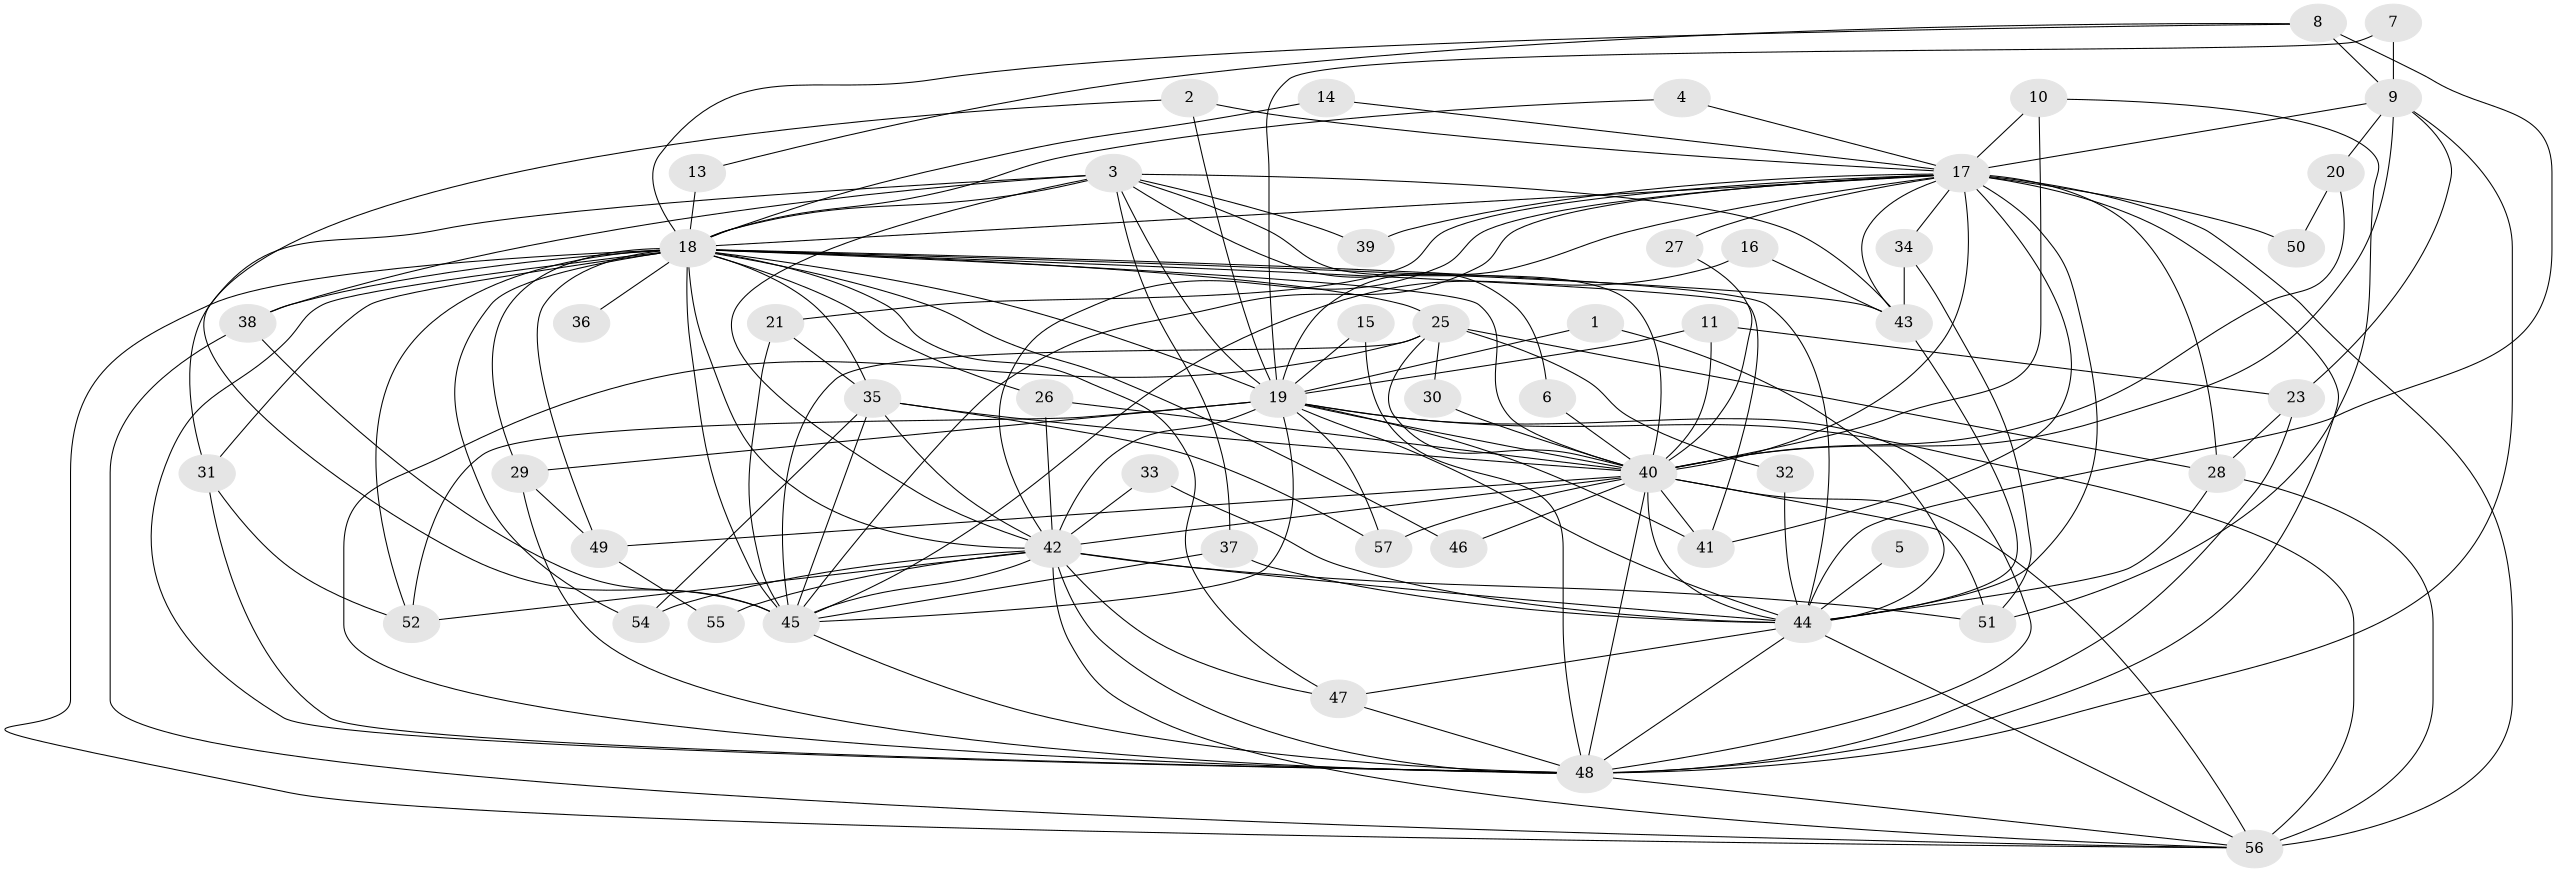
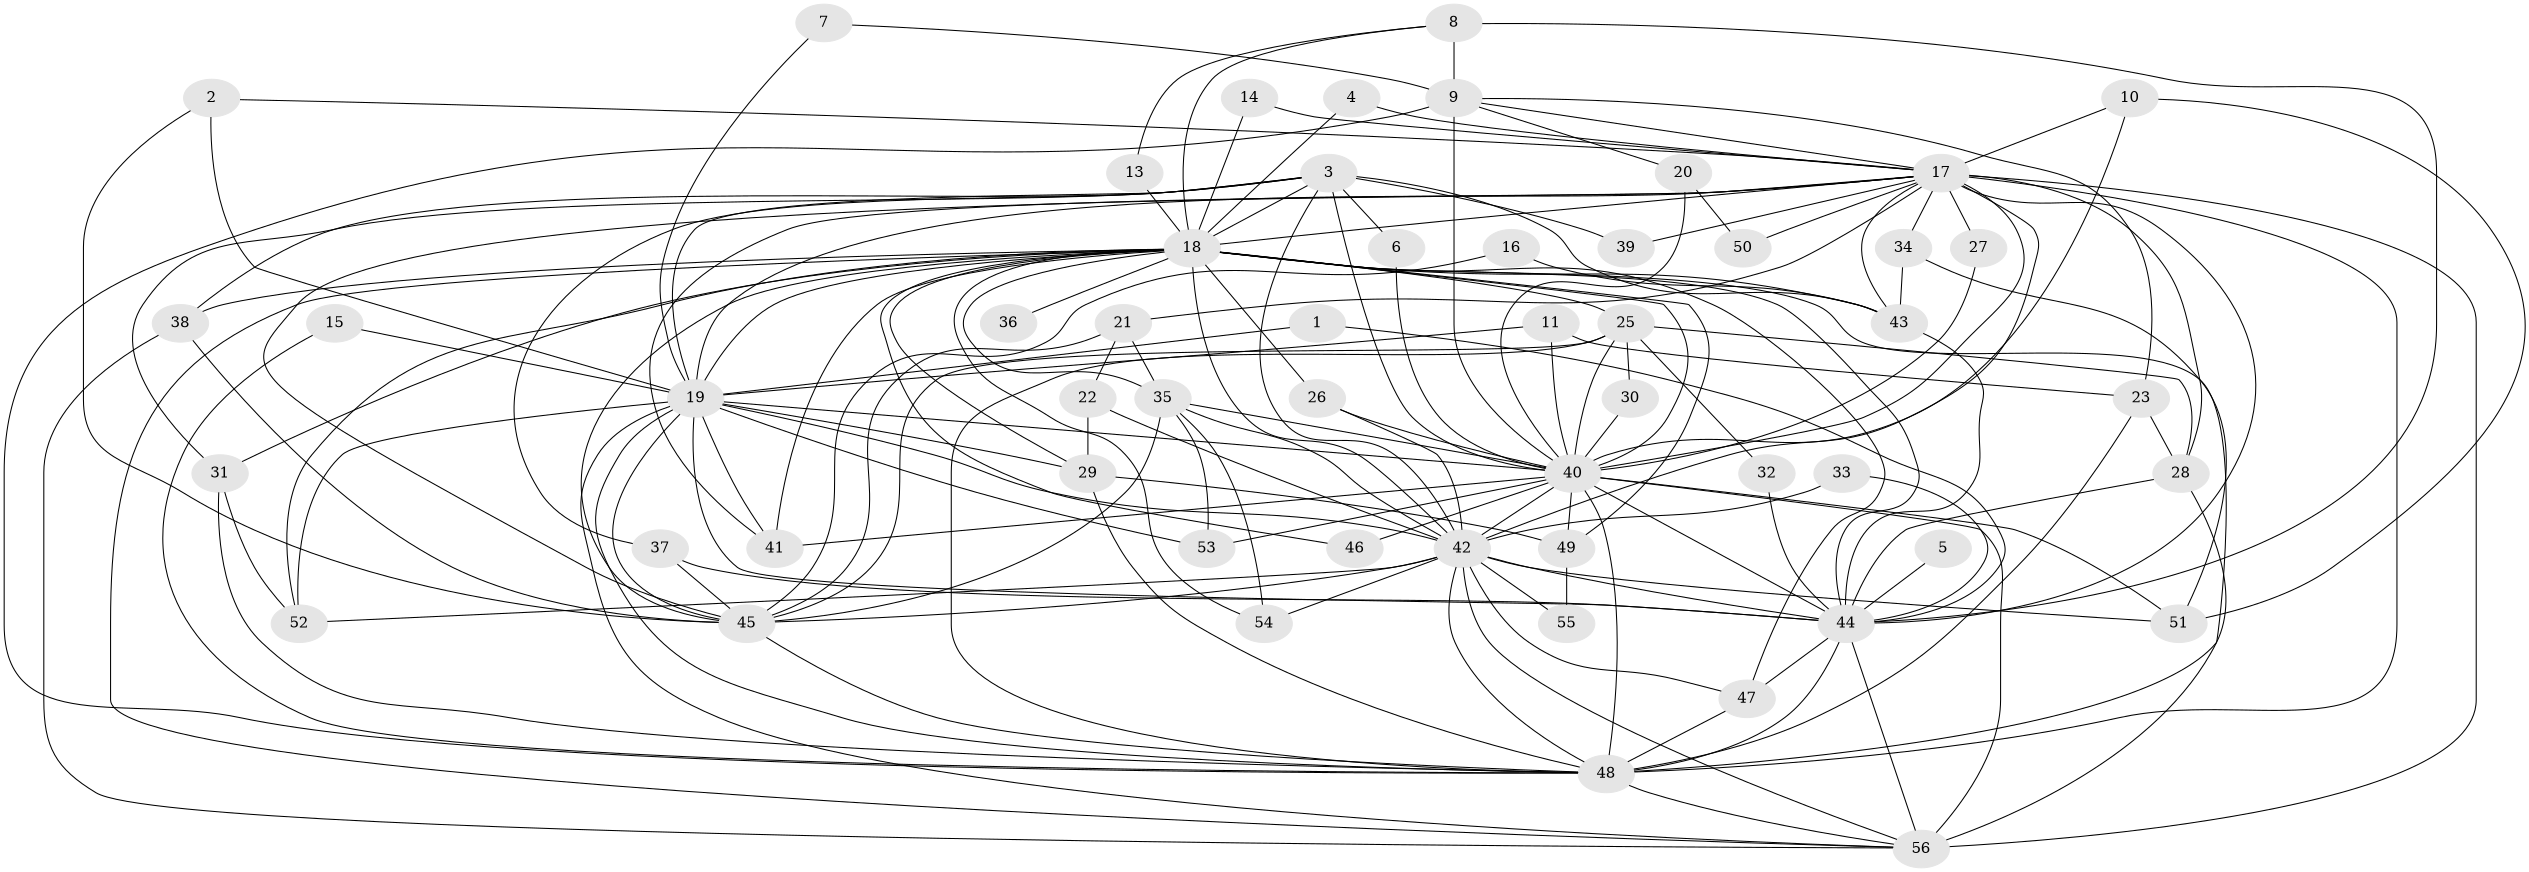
none -> (1088, 398)
(1384, 549) -> (1207, 549)
